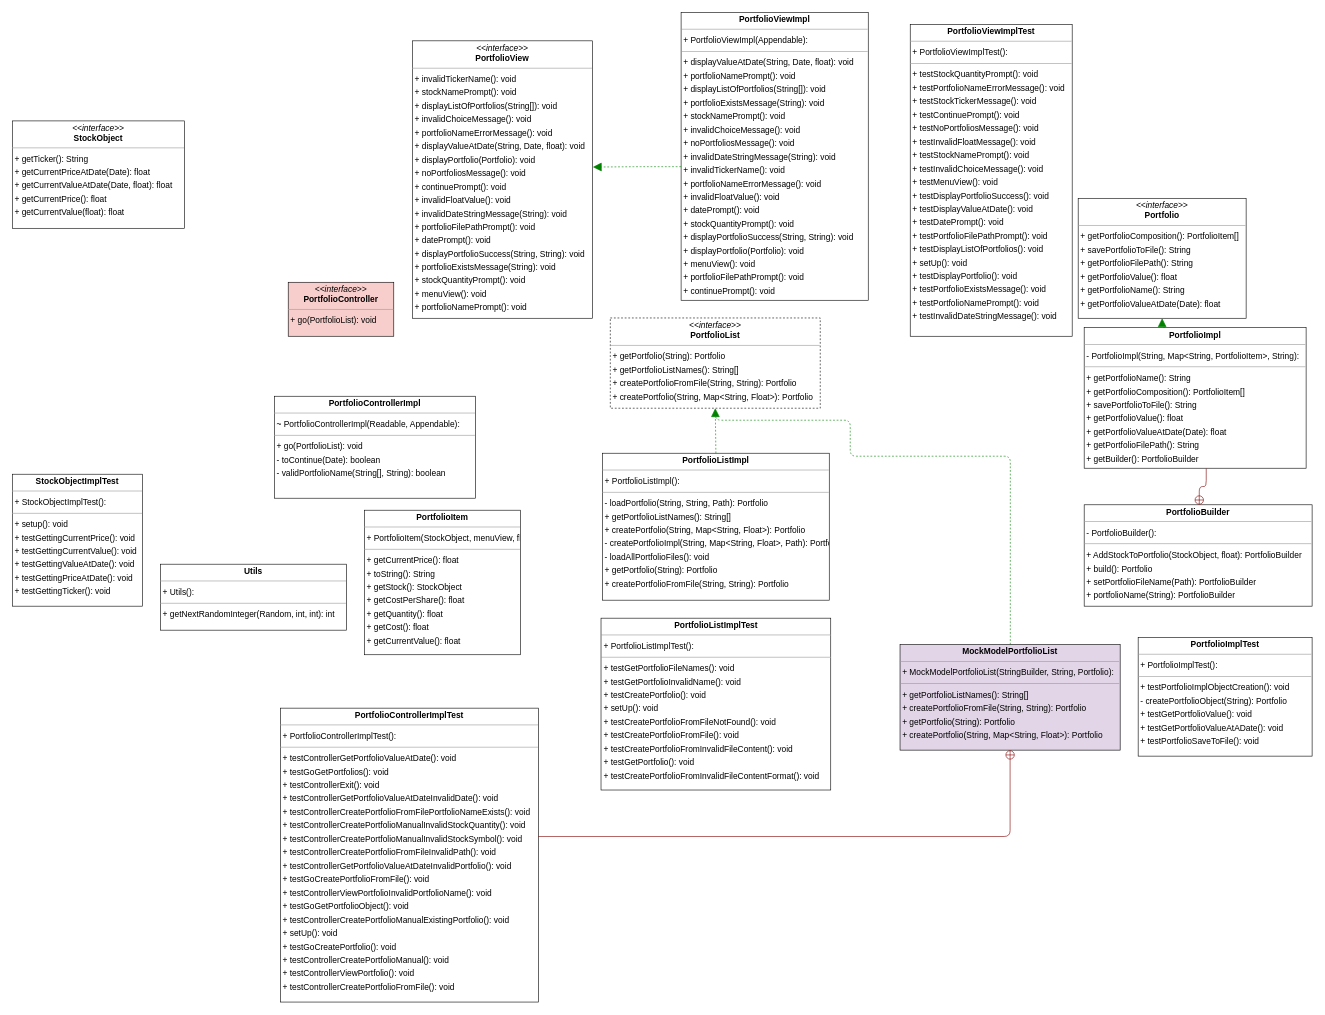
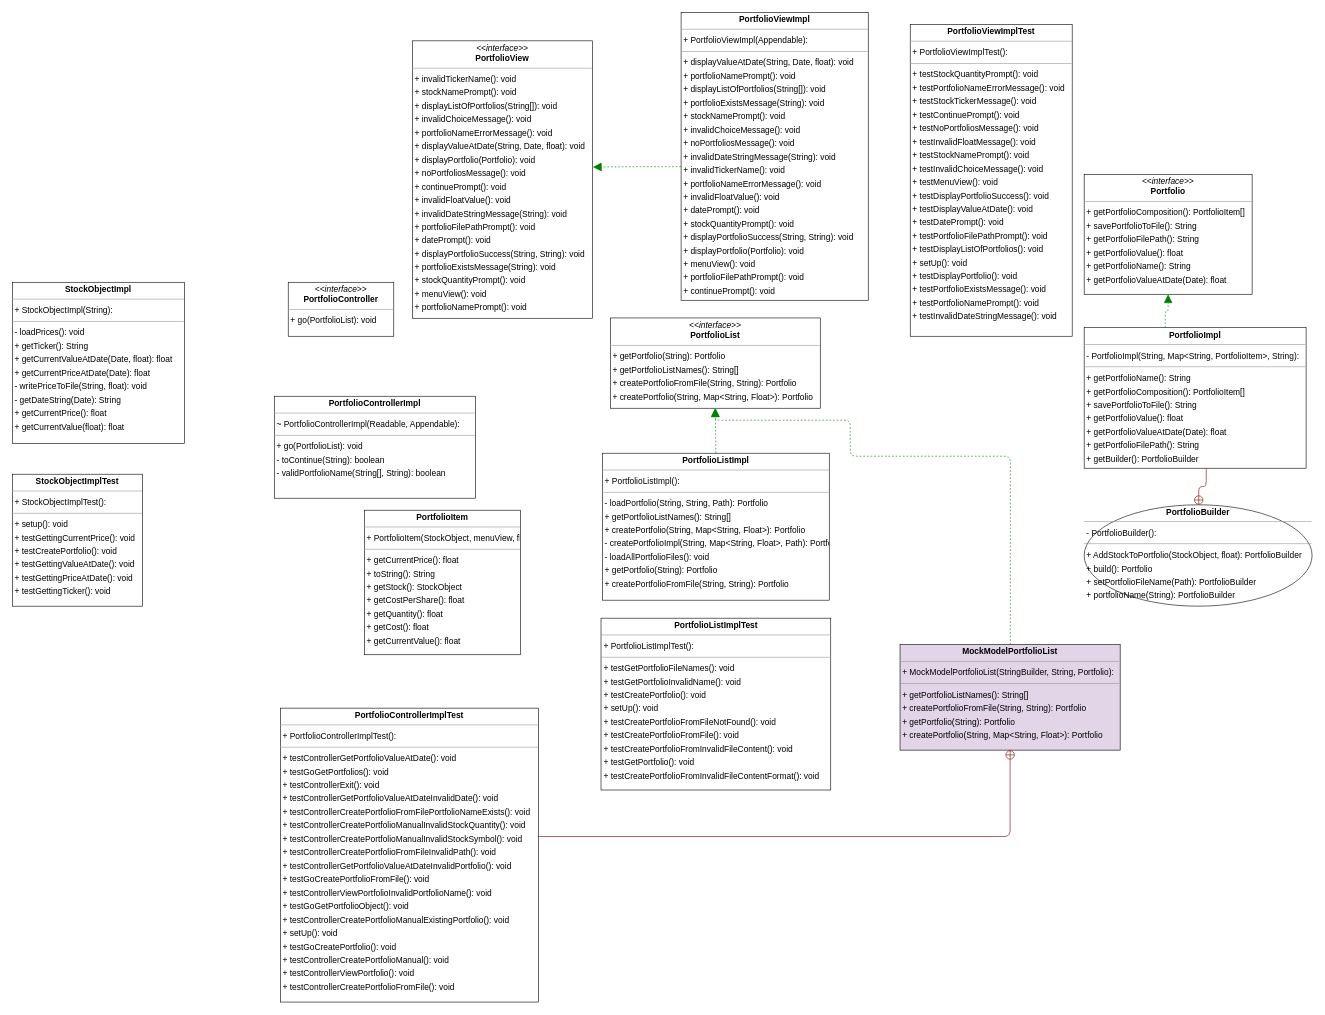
(98, 175) -> none
(1163, 258) -> (1169, 234)
(341, 309) -> (341, 309)
none -> (98, 363)
(716, 363) -> (716, 363)
(716, 409) -> (717, 420)
(375, 422) -> (375, 422)
(83, 515) -> (83, 515)
(1199, 556) -> (1199, 556)
(254, 597) -> none
(1226, 697) -> none
